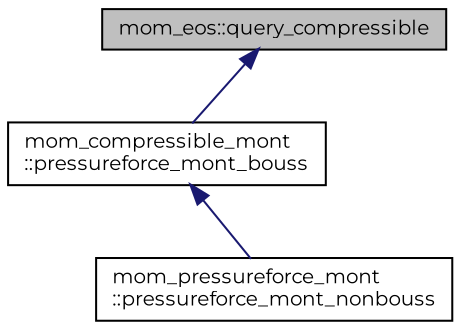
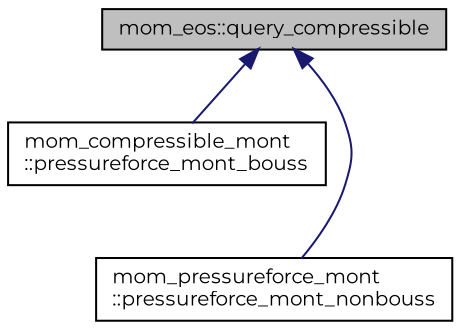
(227, 230) -> (351, 162)
